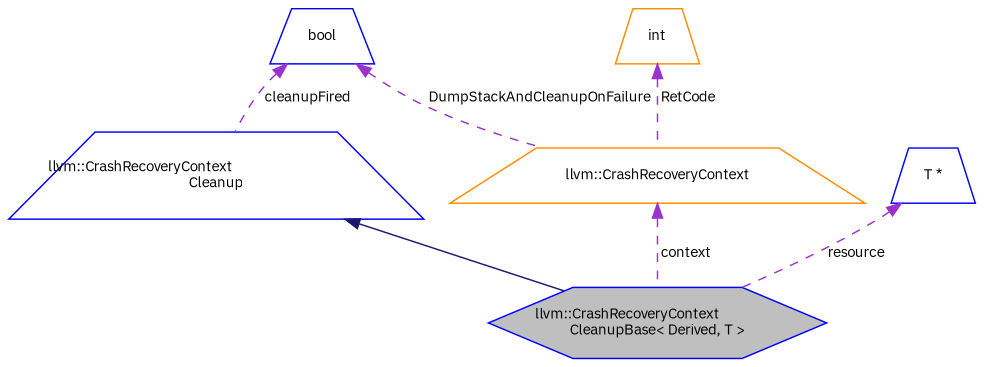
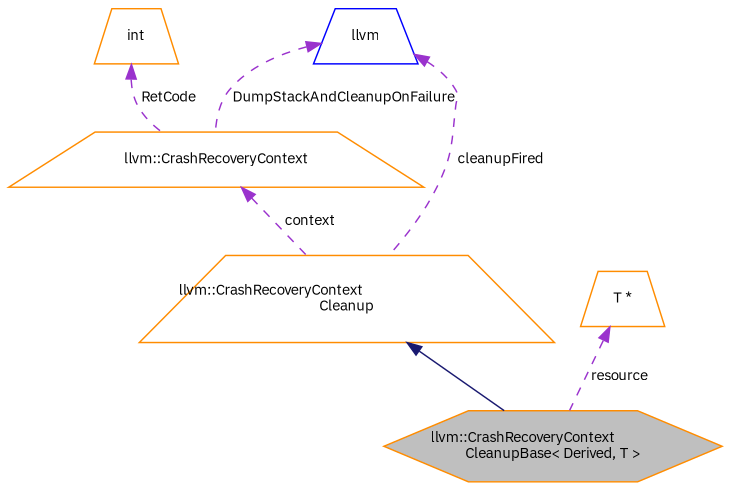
(322, 36) -> (366, 36)
(216, 176) -> (347, 299)
(933, 176) -> (623, 299)
(657, 253) -> (279, 227)
(657, 323) -> (553, 446)
